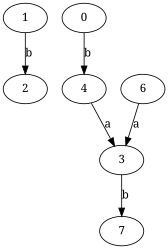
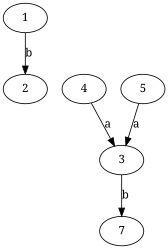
(84, 18) -> none
(143, 89) -> (143, 89)
